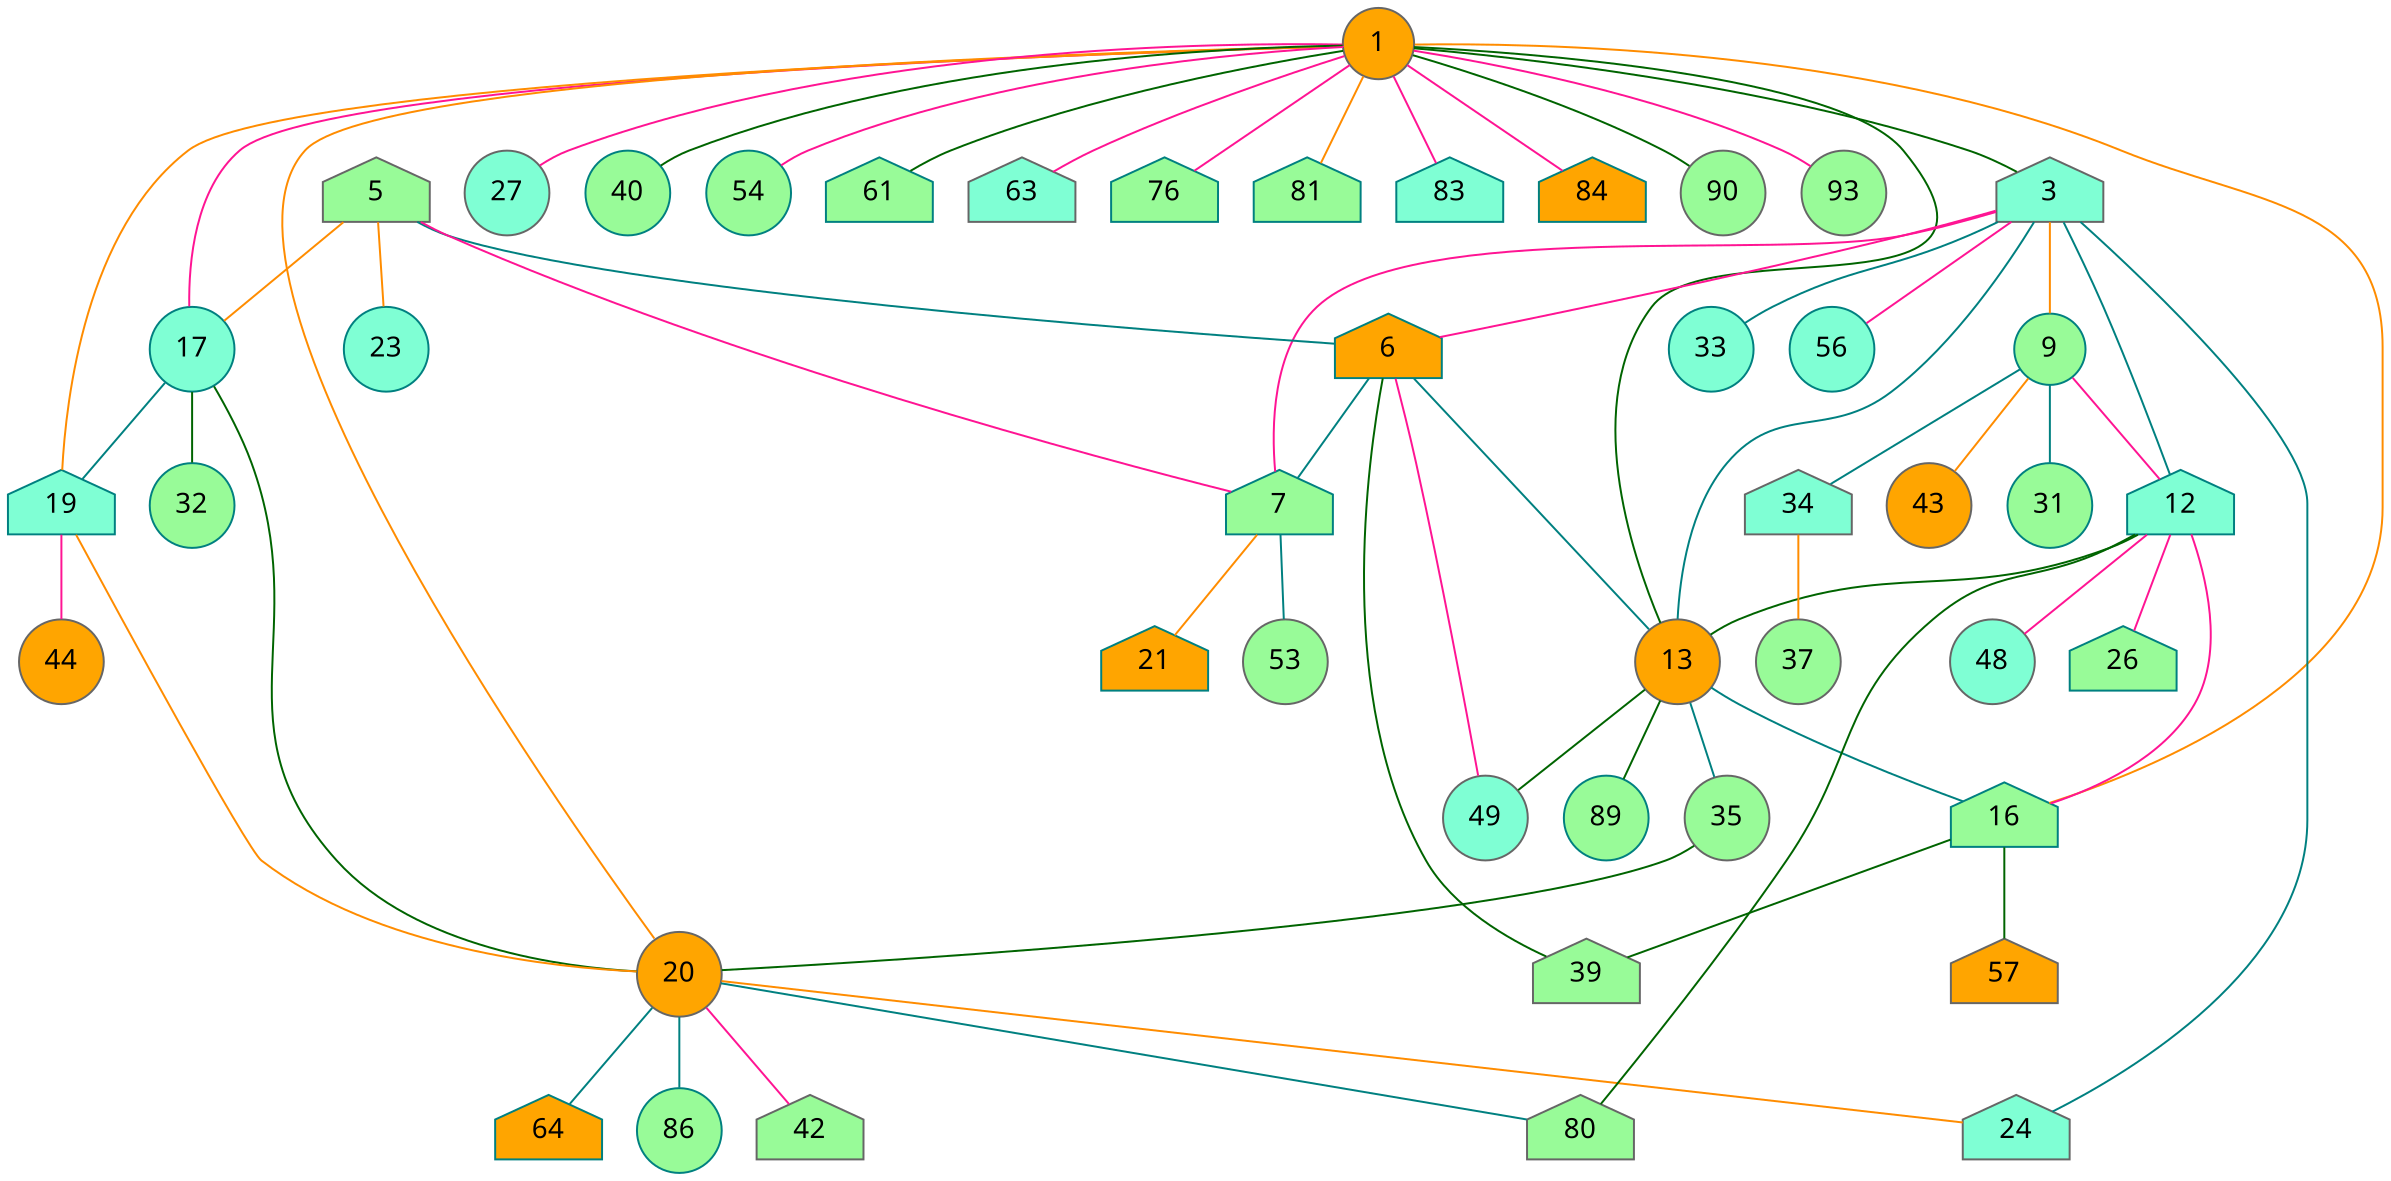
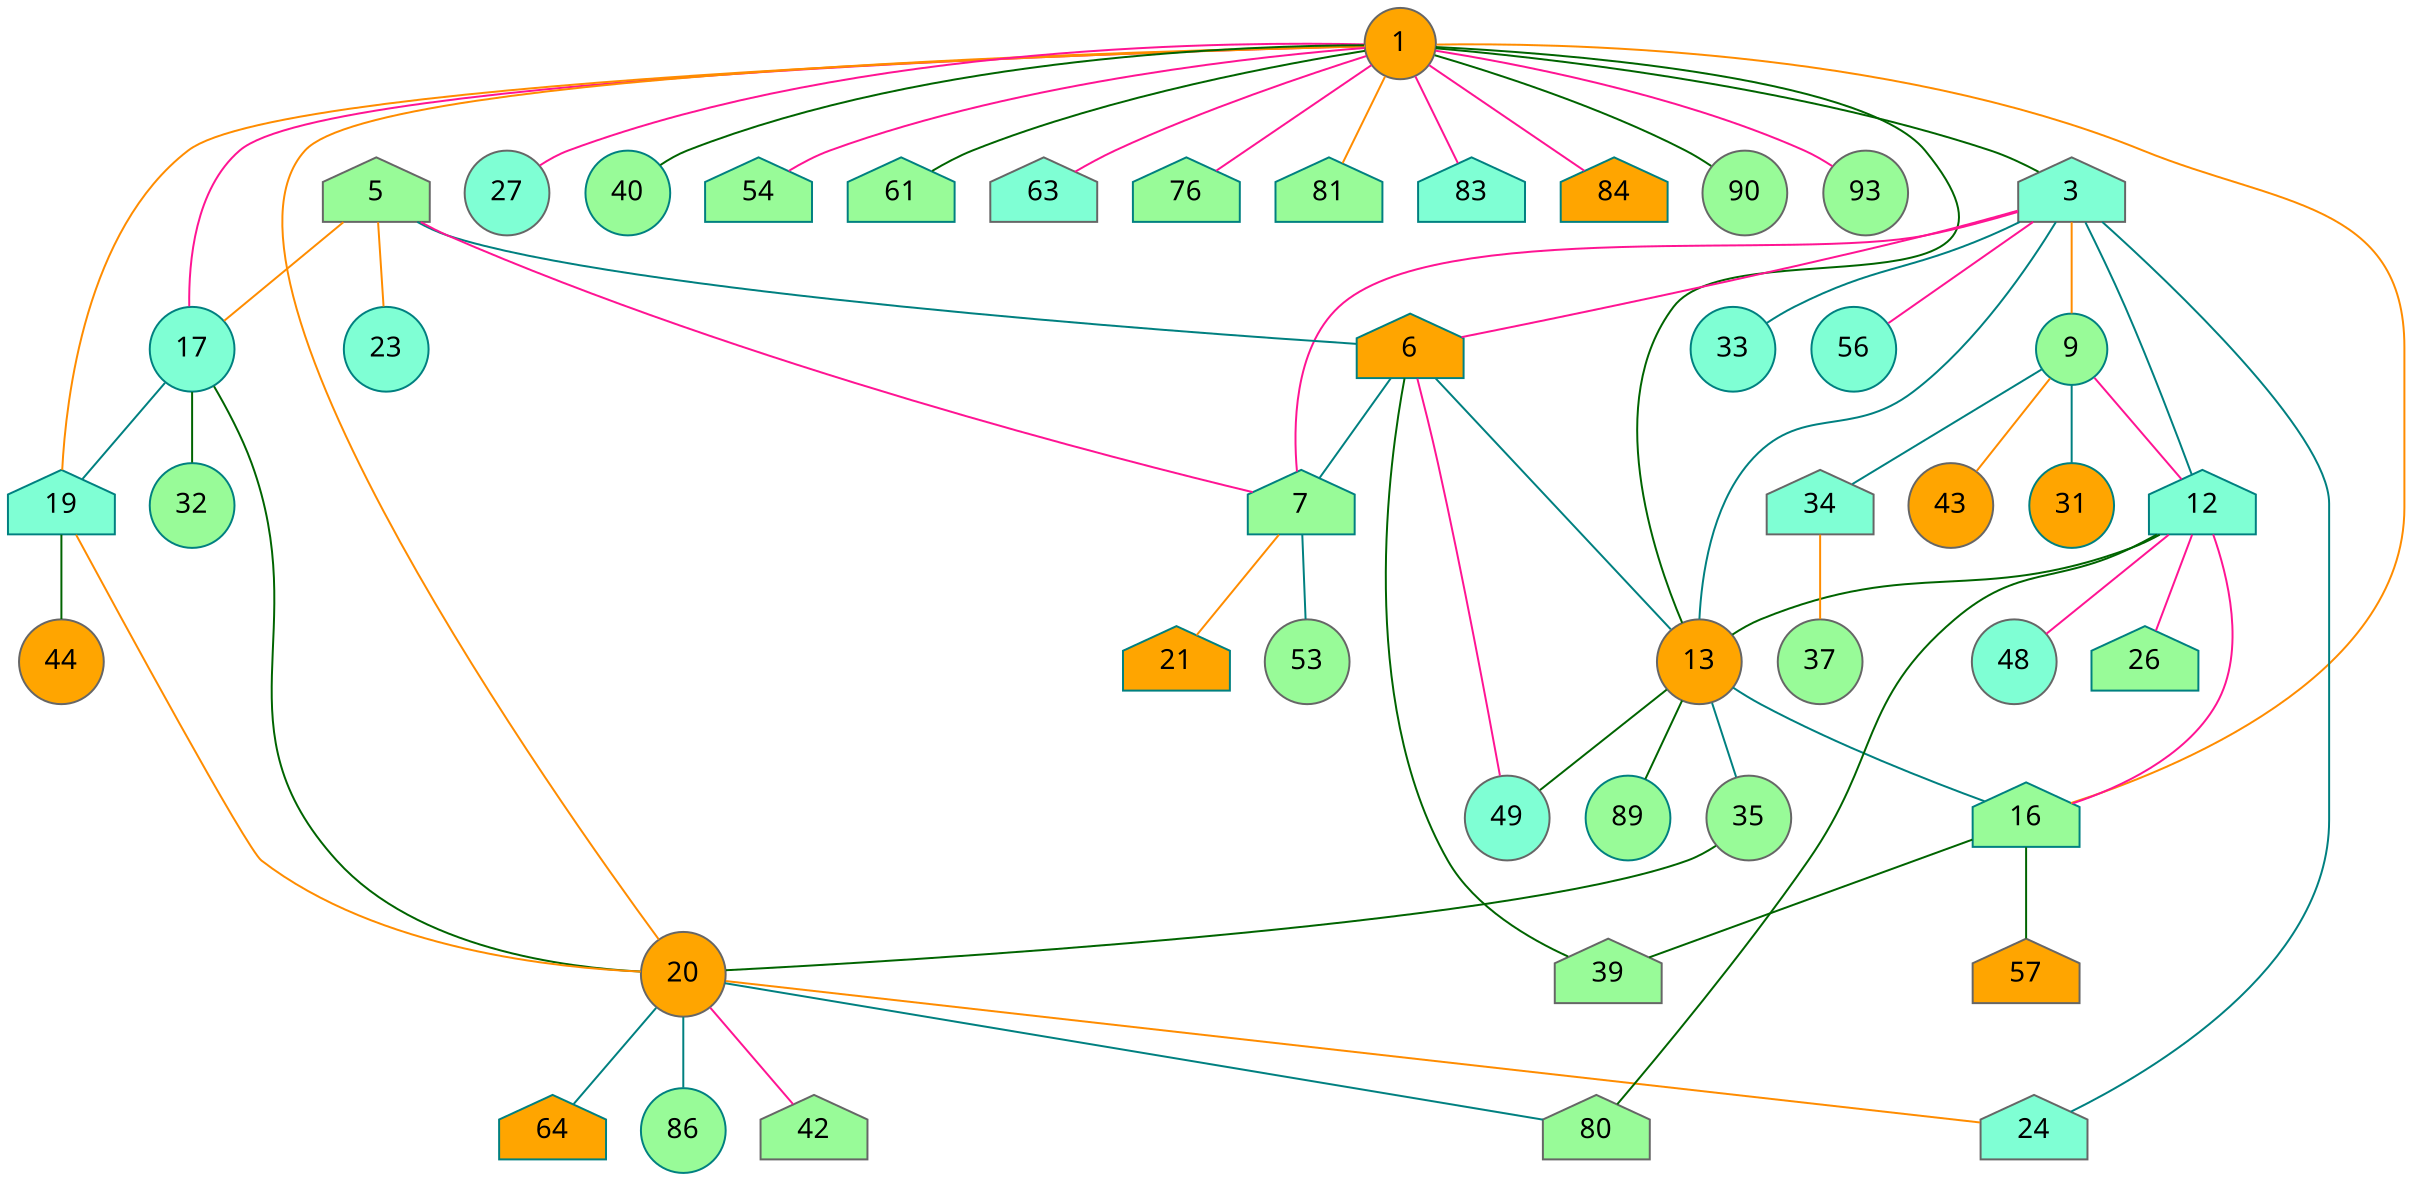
(749, 193) -> (759, 193)
(2050, 506) -> (2072, 506)
(61, 577) -> (61, 577)
